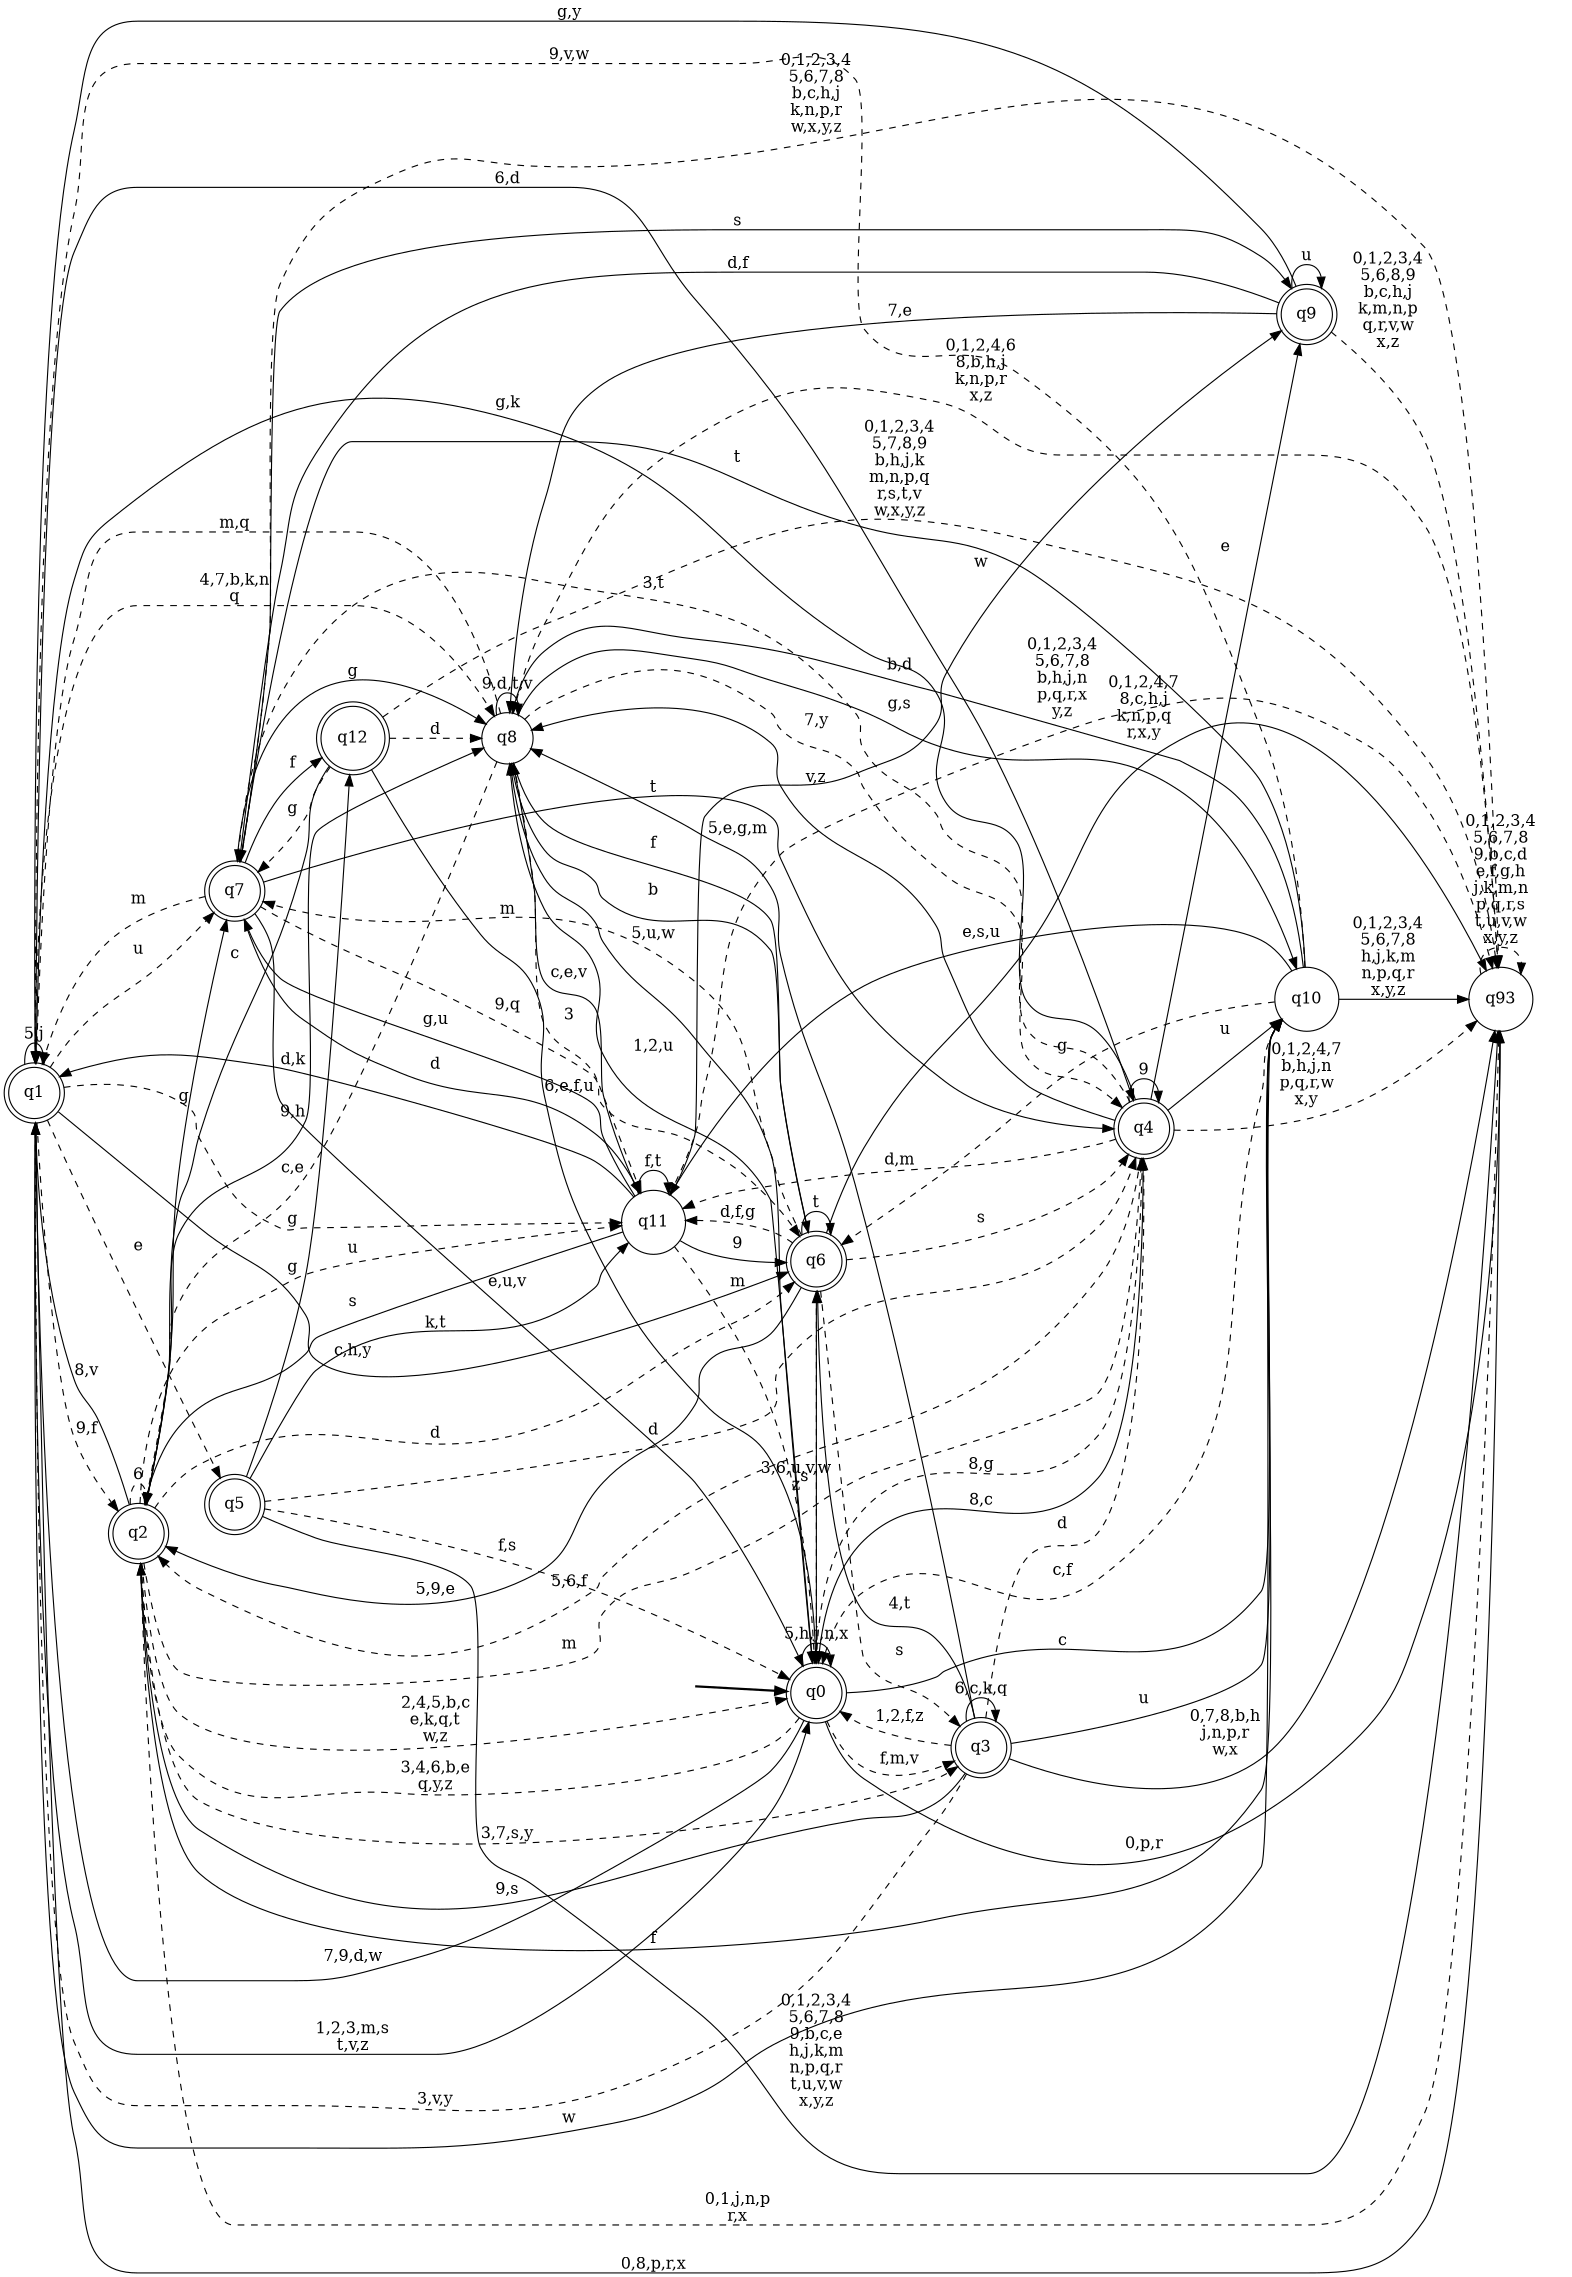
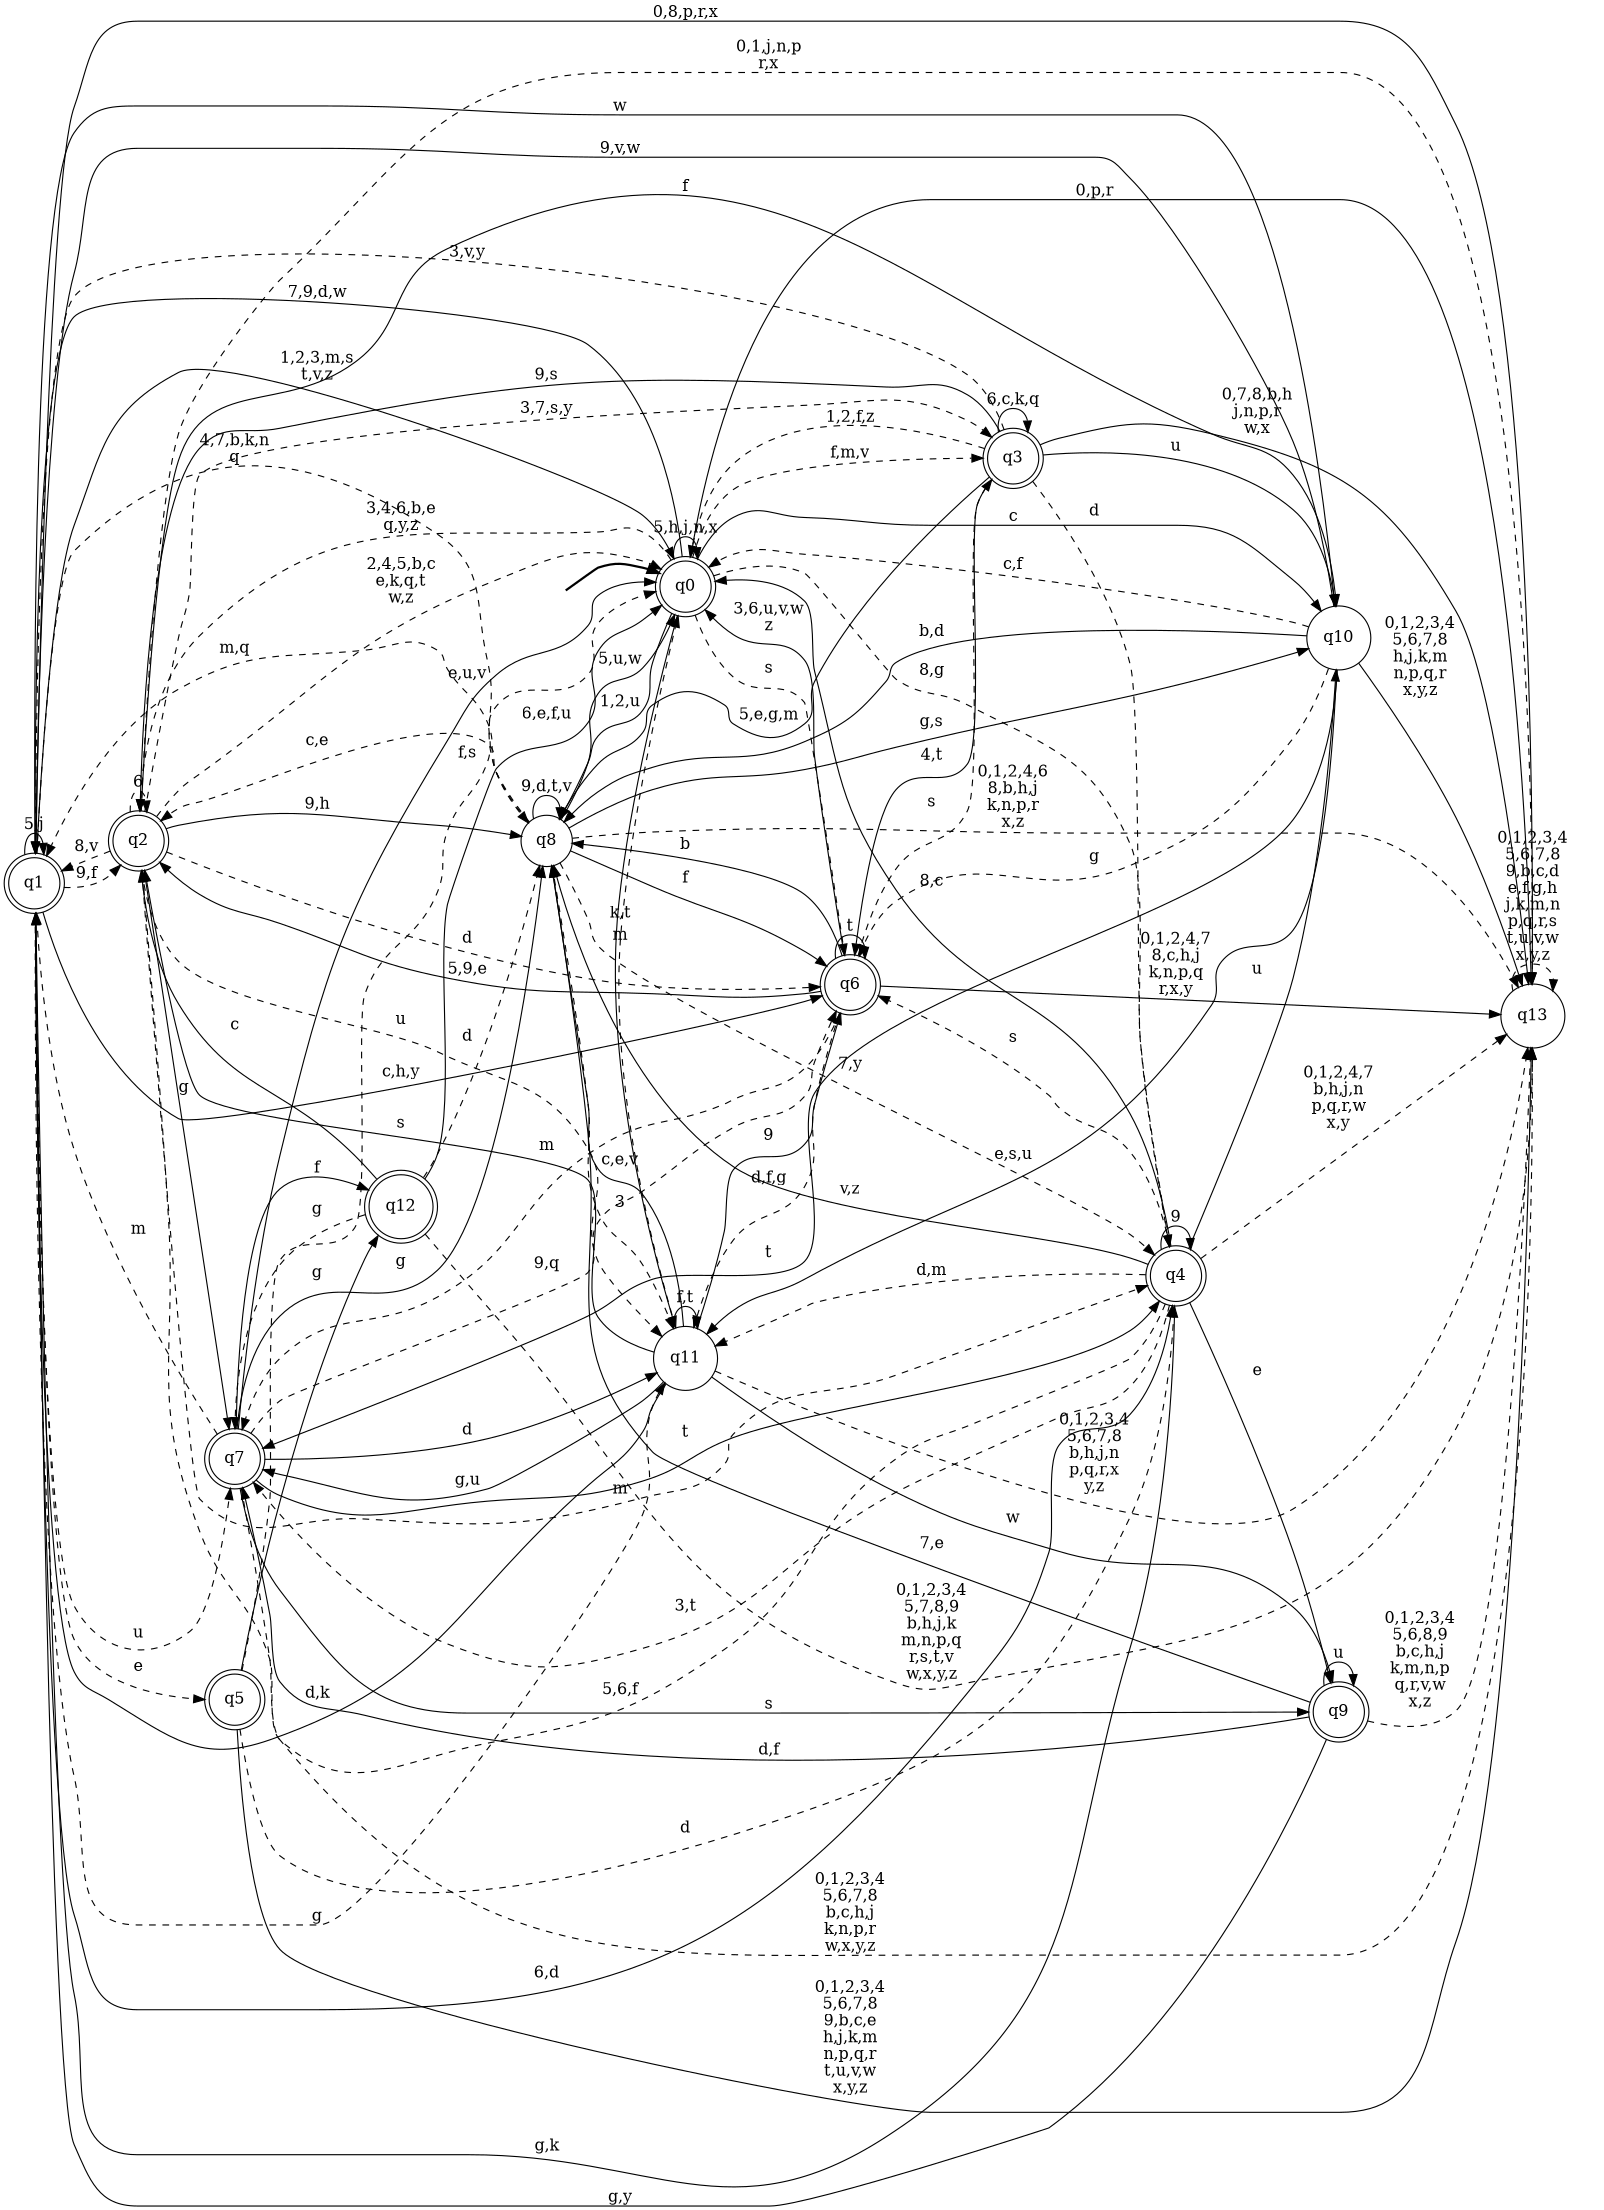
(540, 64) -> (515, 155)
(1501, 999) -> (1533, 1016)
(993, 1234) -> (1054, 1102)
(415, 1333) -> (615, 966)
(64, 1345) -> (91, 859)
